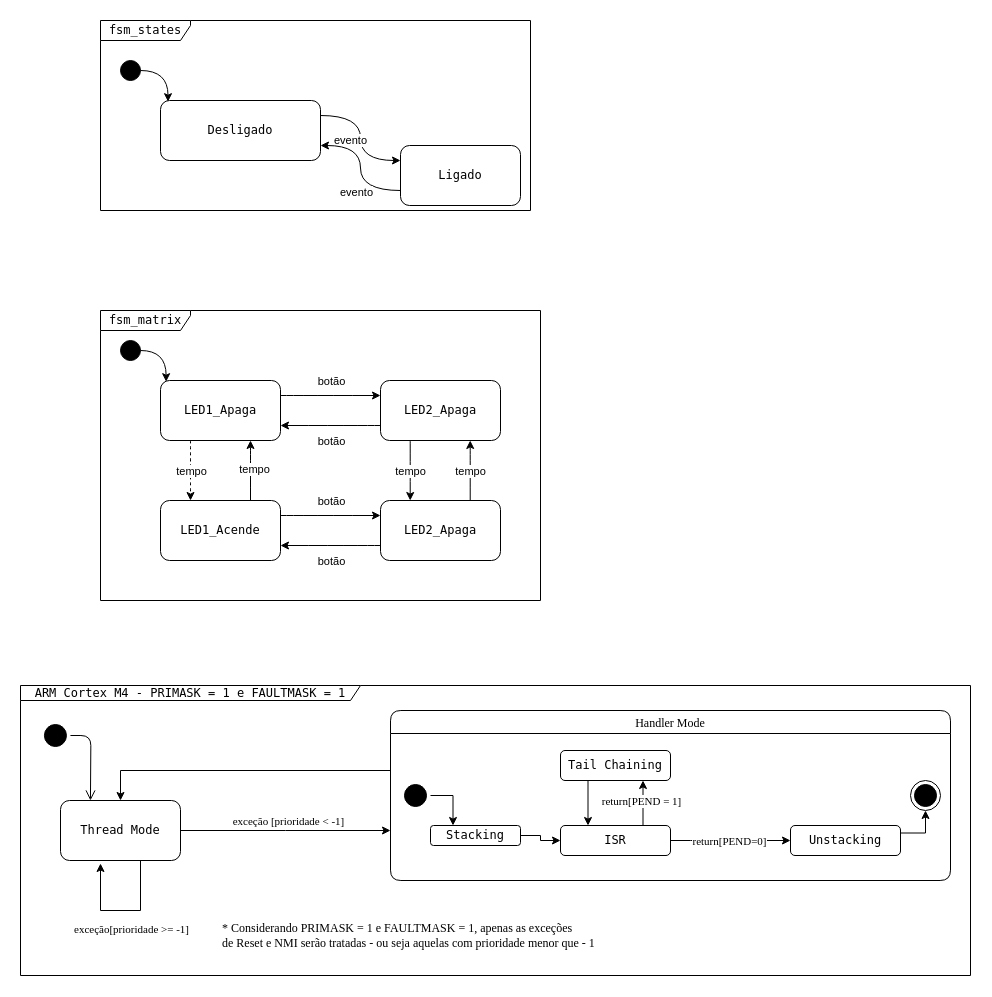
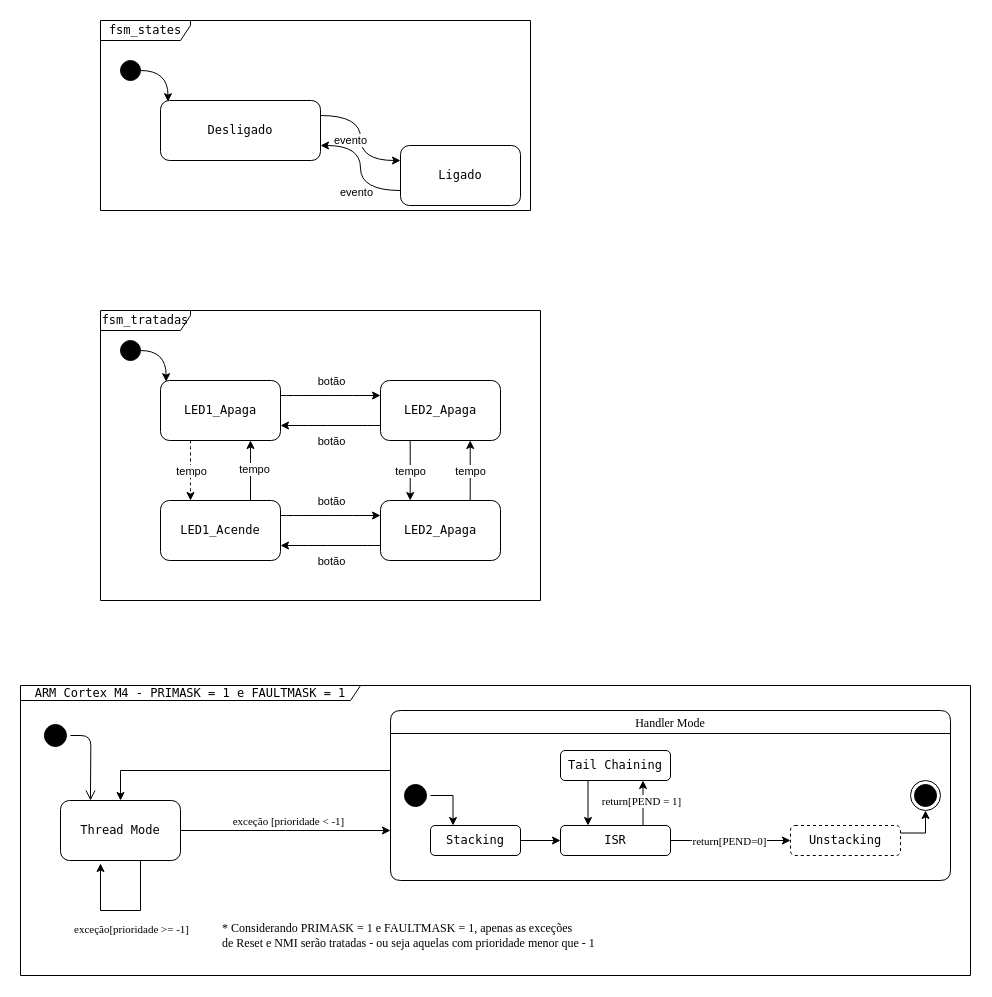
(146, 321) -> (146, 321)
(476, 836) -> (476, 841)
(846, 841) -> (846, 841)
